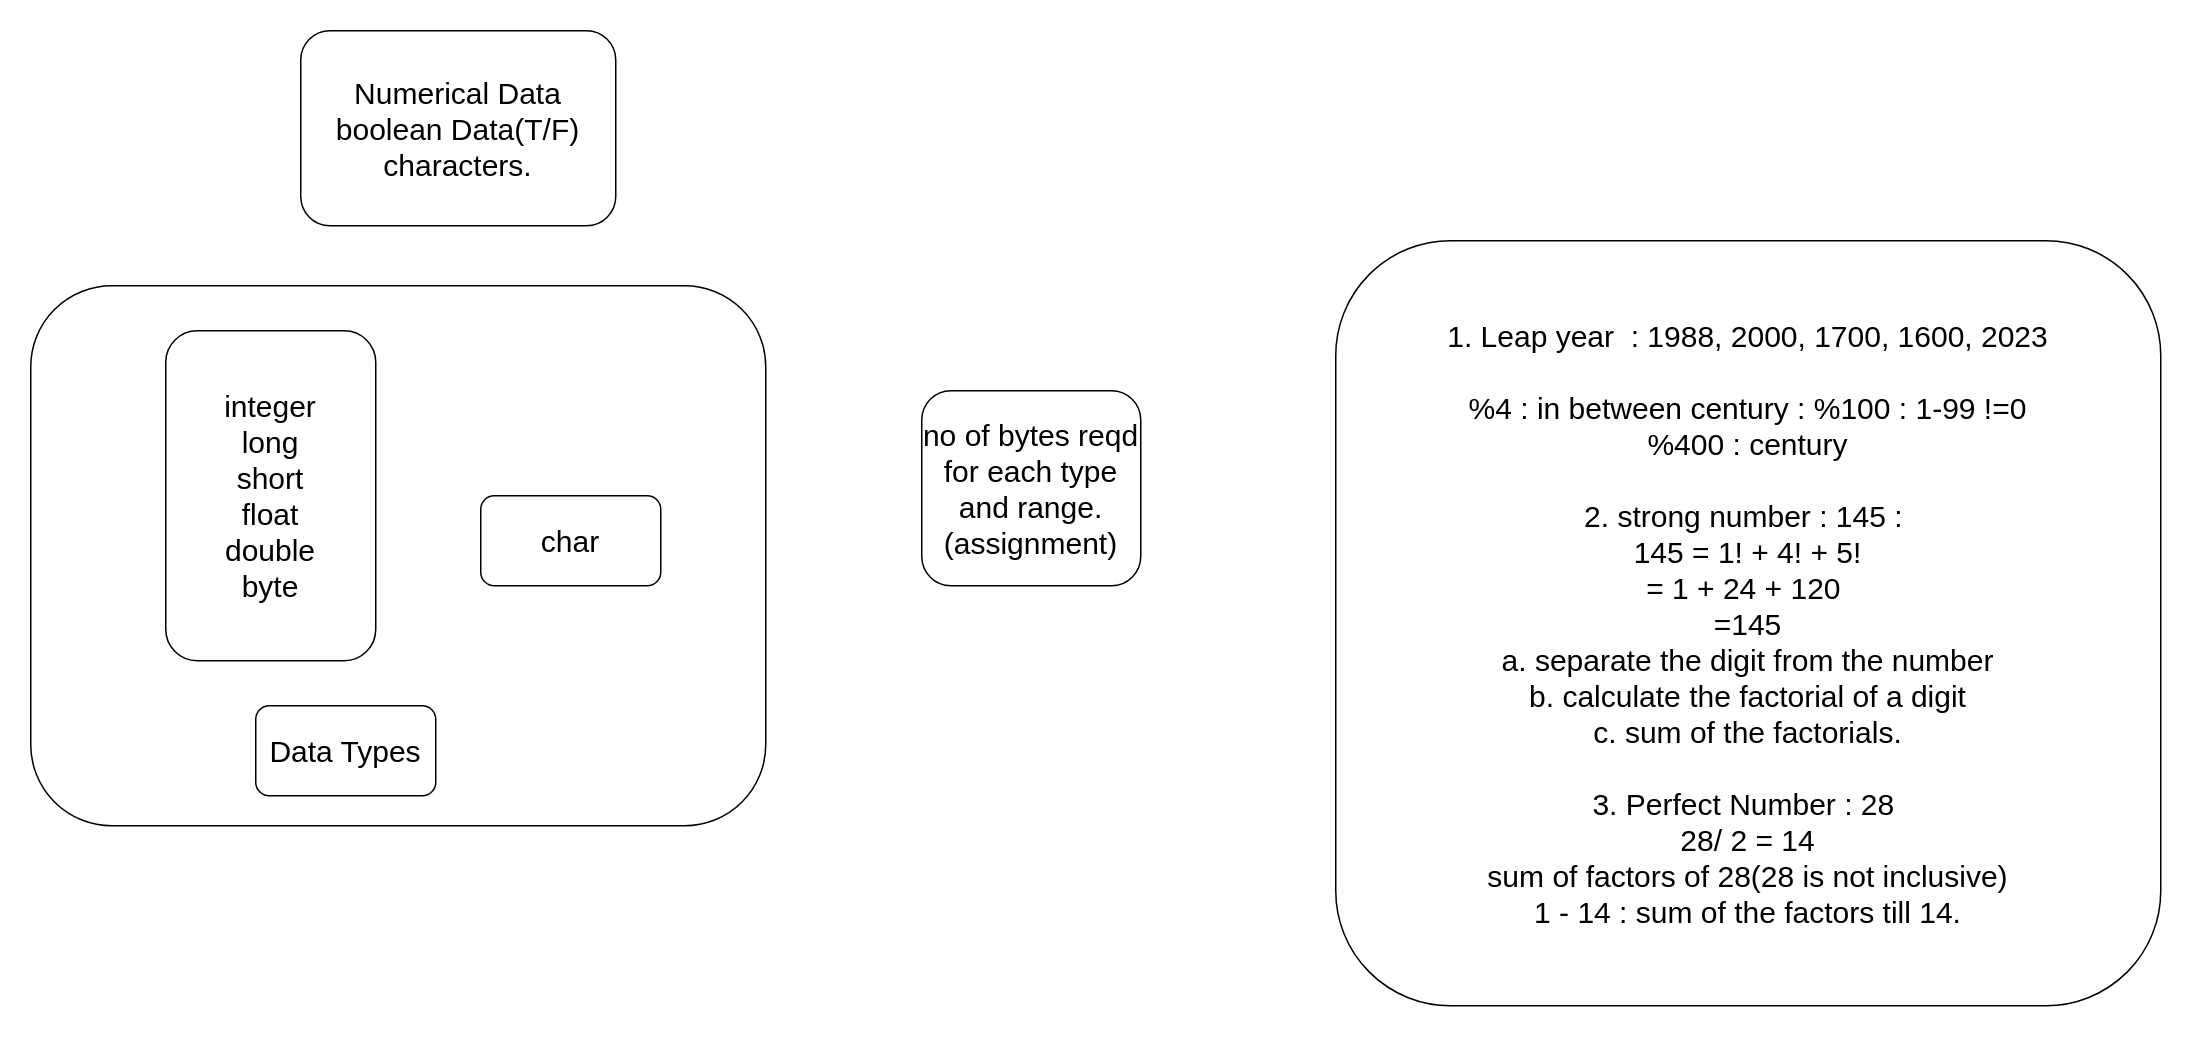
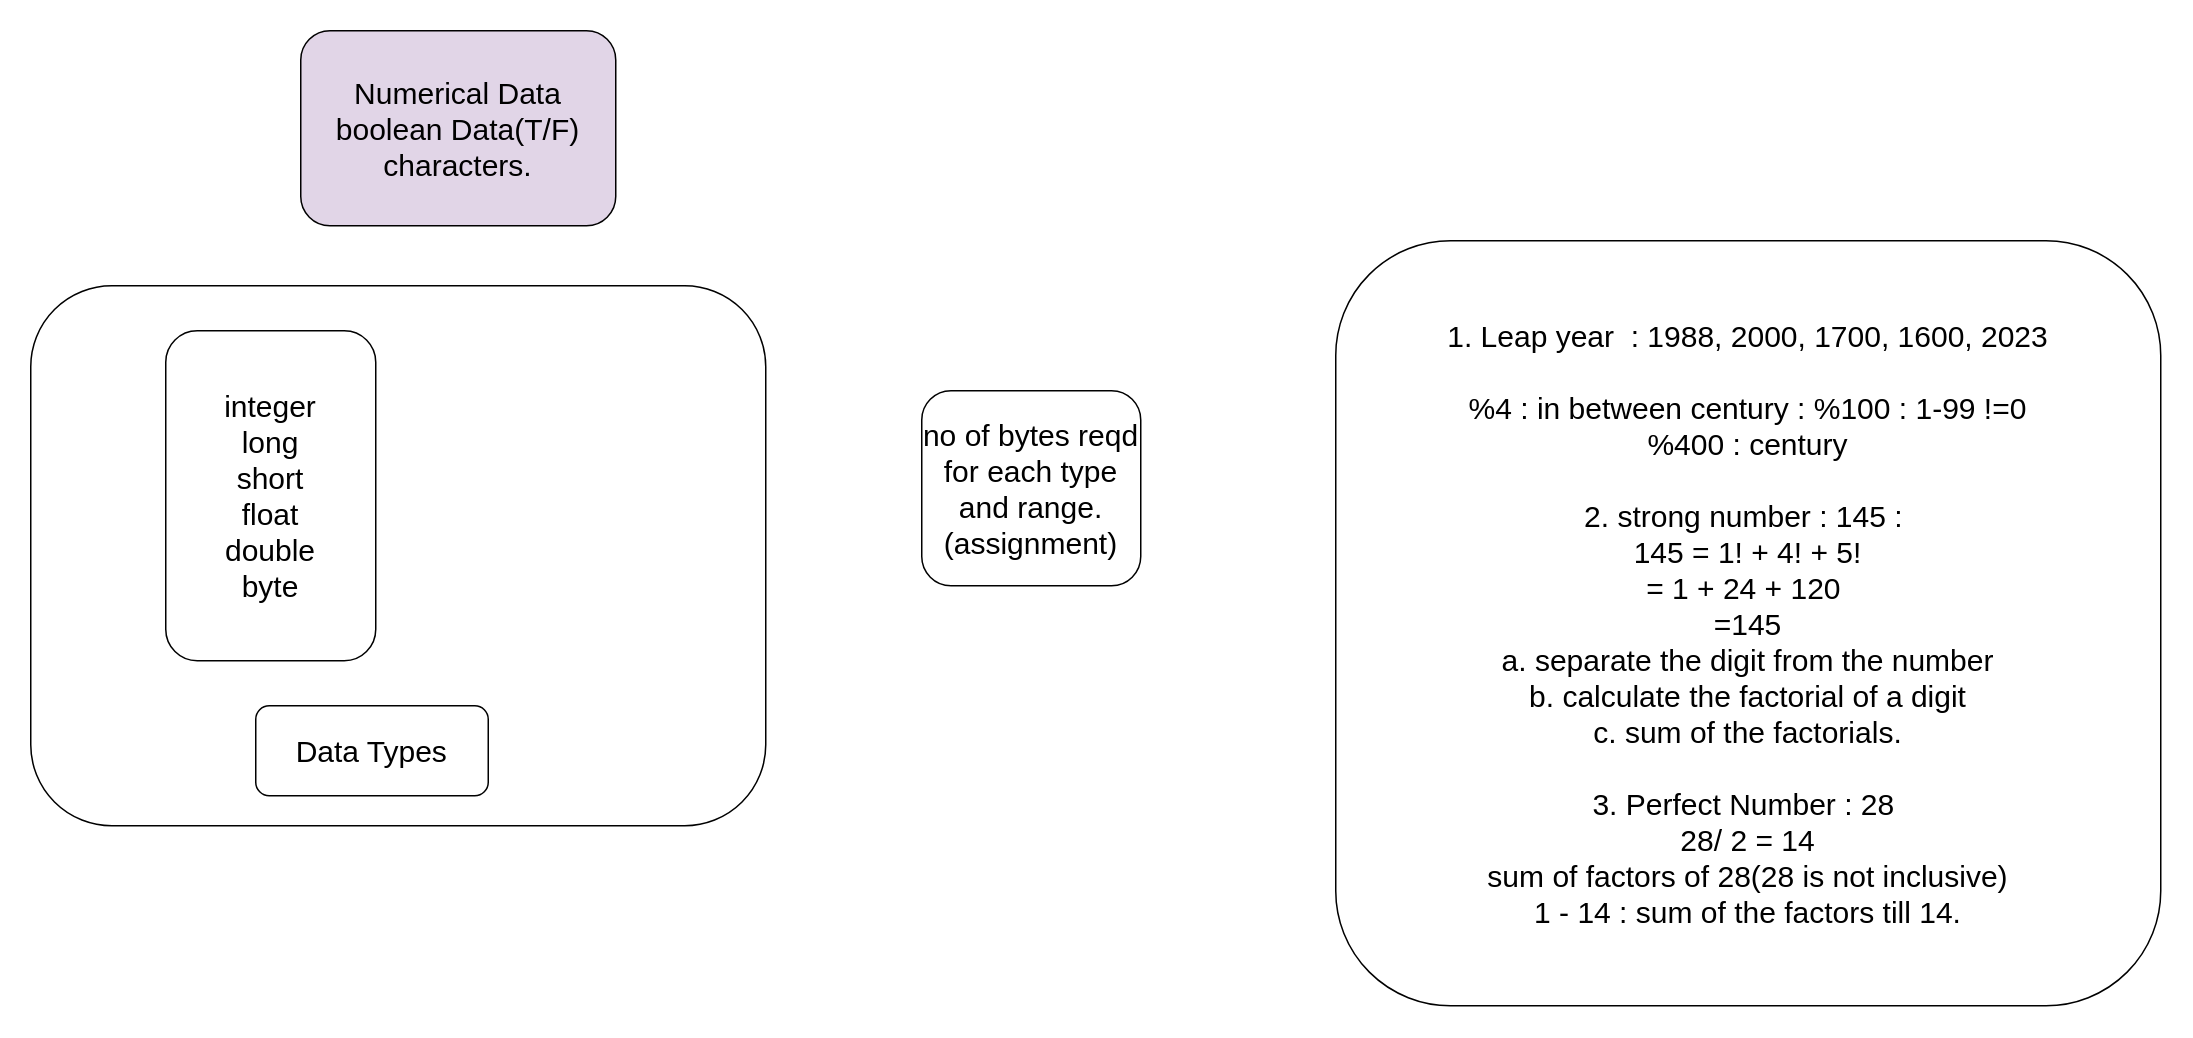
(458, 128) -> (458, 128)
(571, 541) -> none
(346, 751) -> (372, 751)
